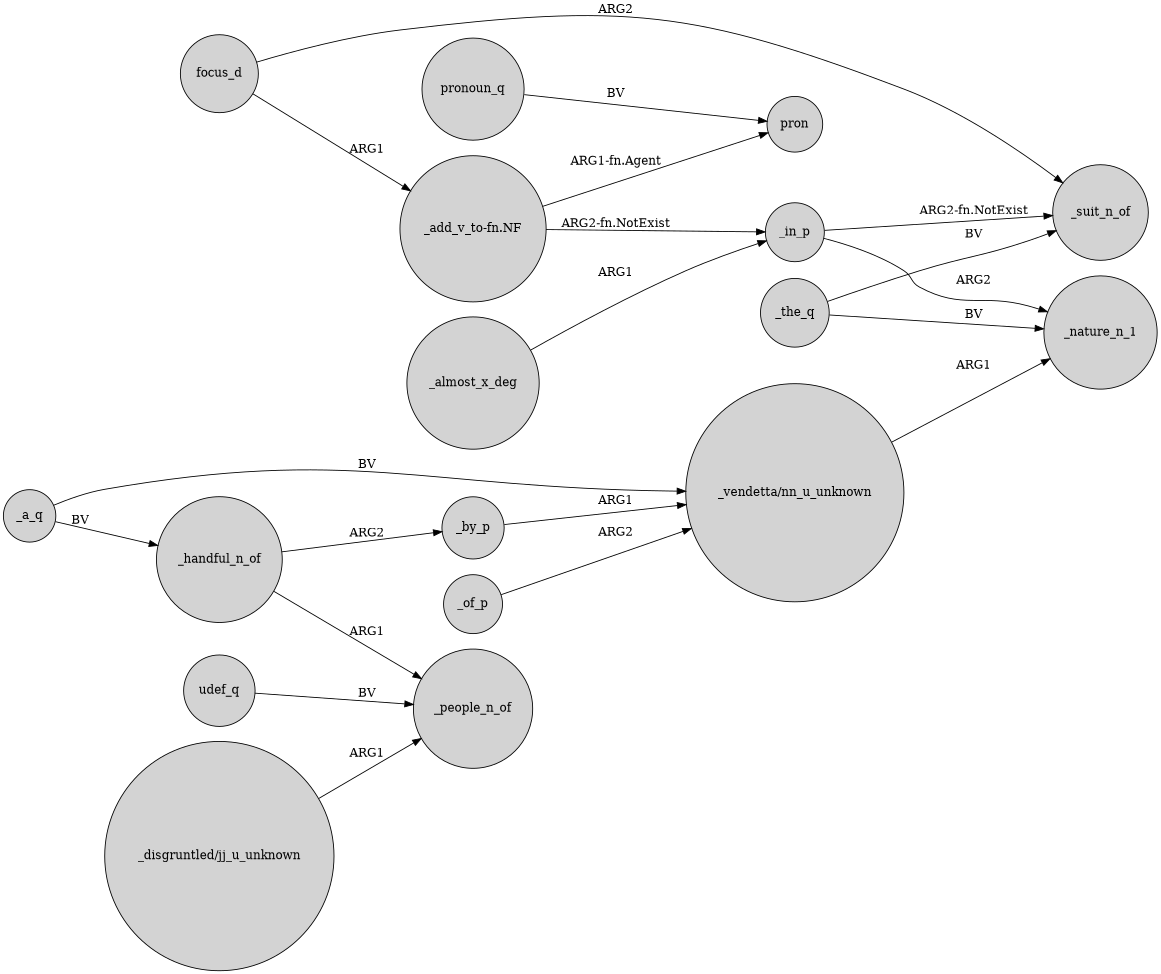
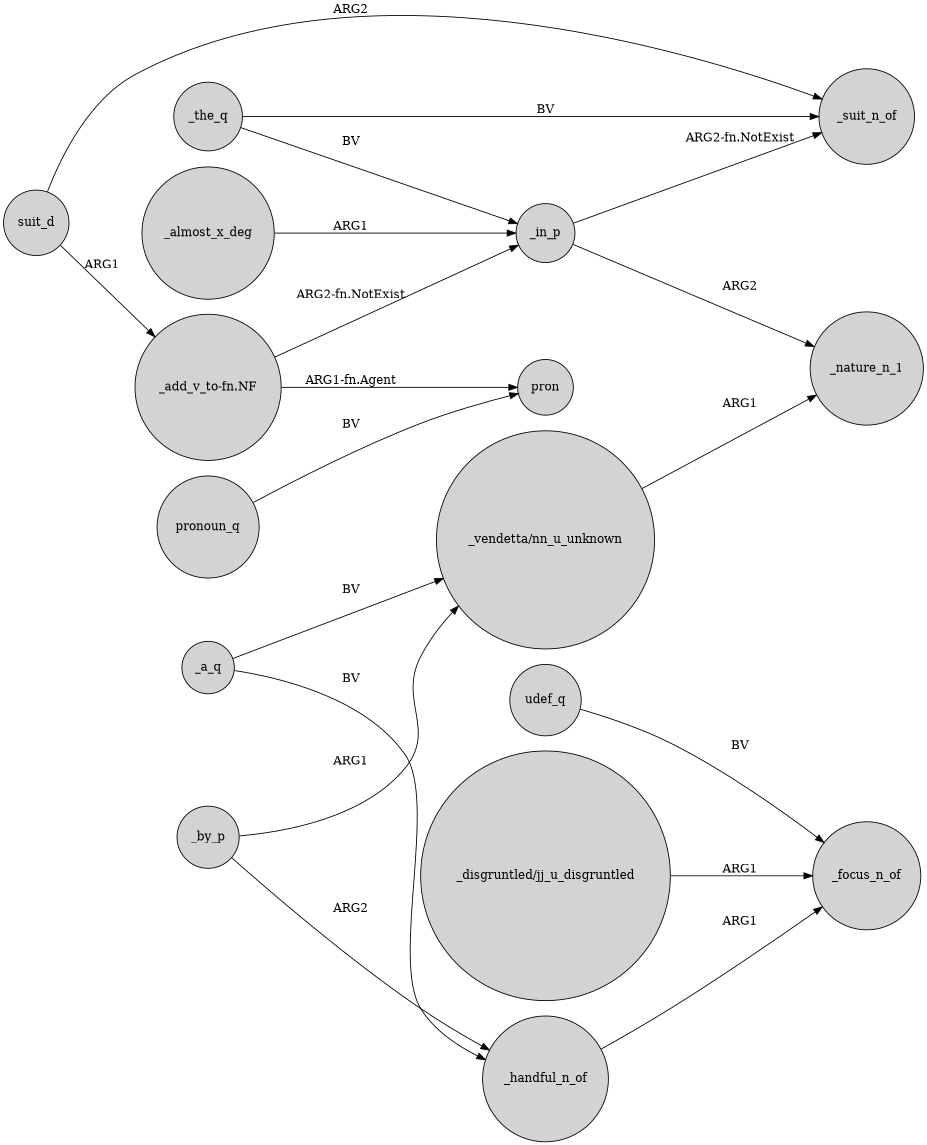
(219, 74) -> (36, 223)
(932, 322) -> (375, 174)
(358, 542) -> (352, 958)
(473, 604) -> none
(473, 709) -> (867, 876)
(219, 856) -> (546, 876)
